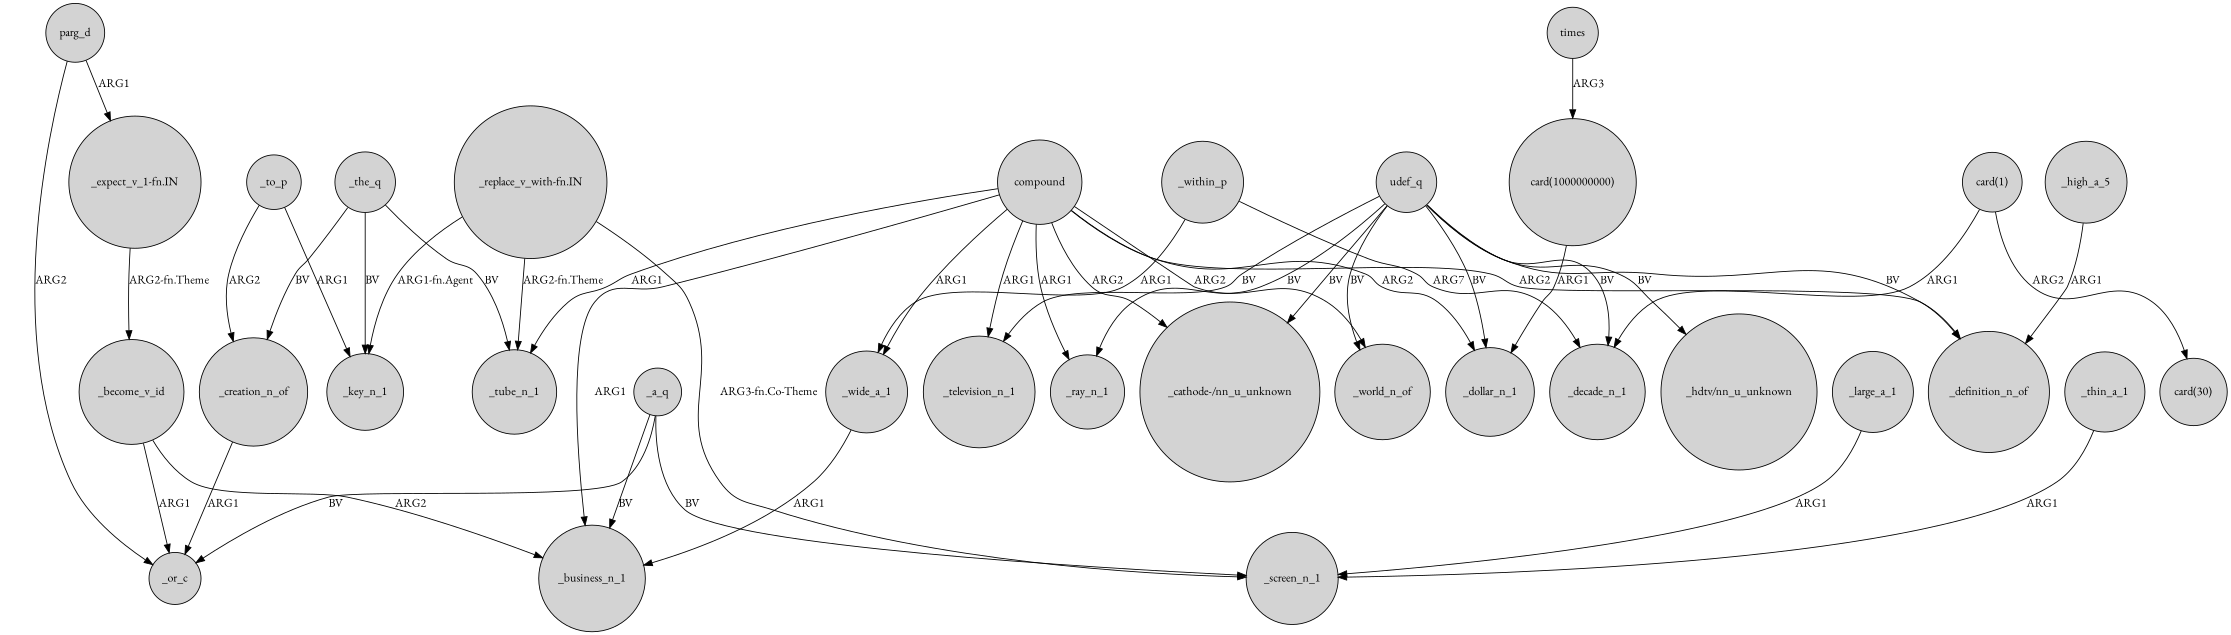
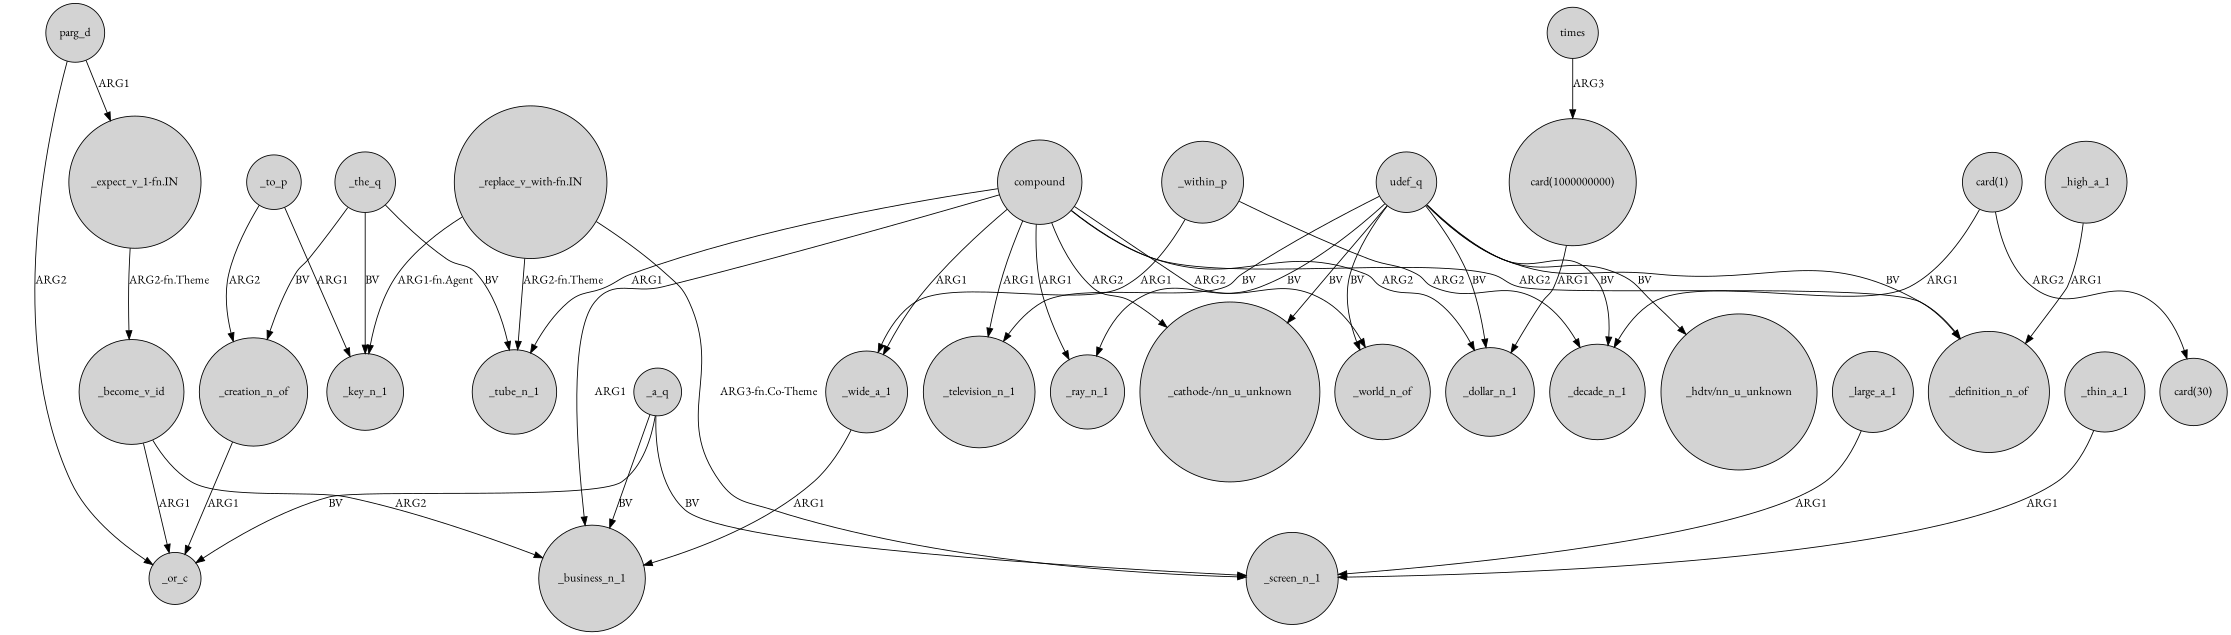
(2086, 182) -> (2086, 182)
(1449, 280) -> (1449, 280)
